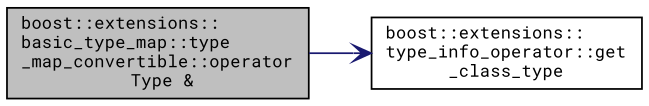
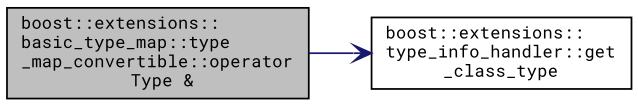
(507, 53) -> (502, 53)
